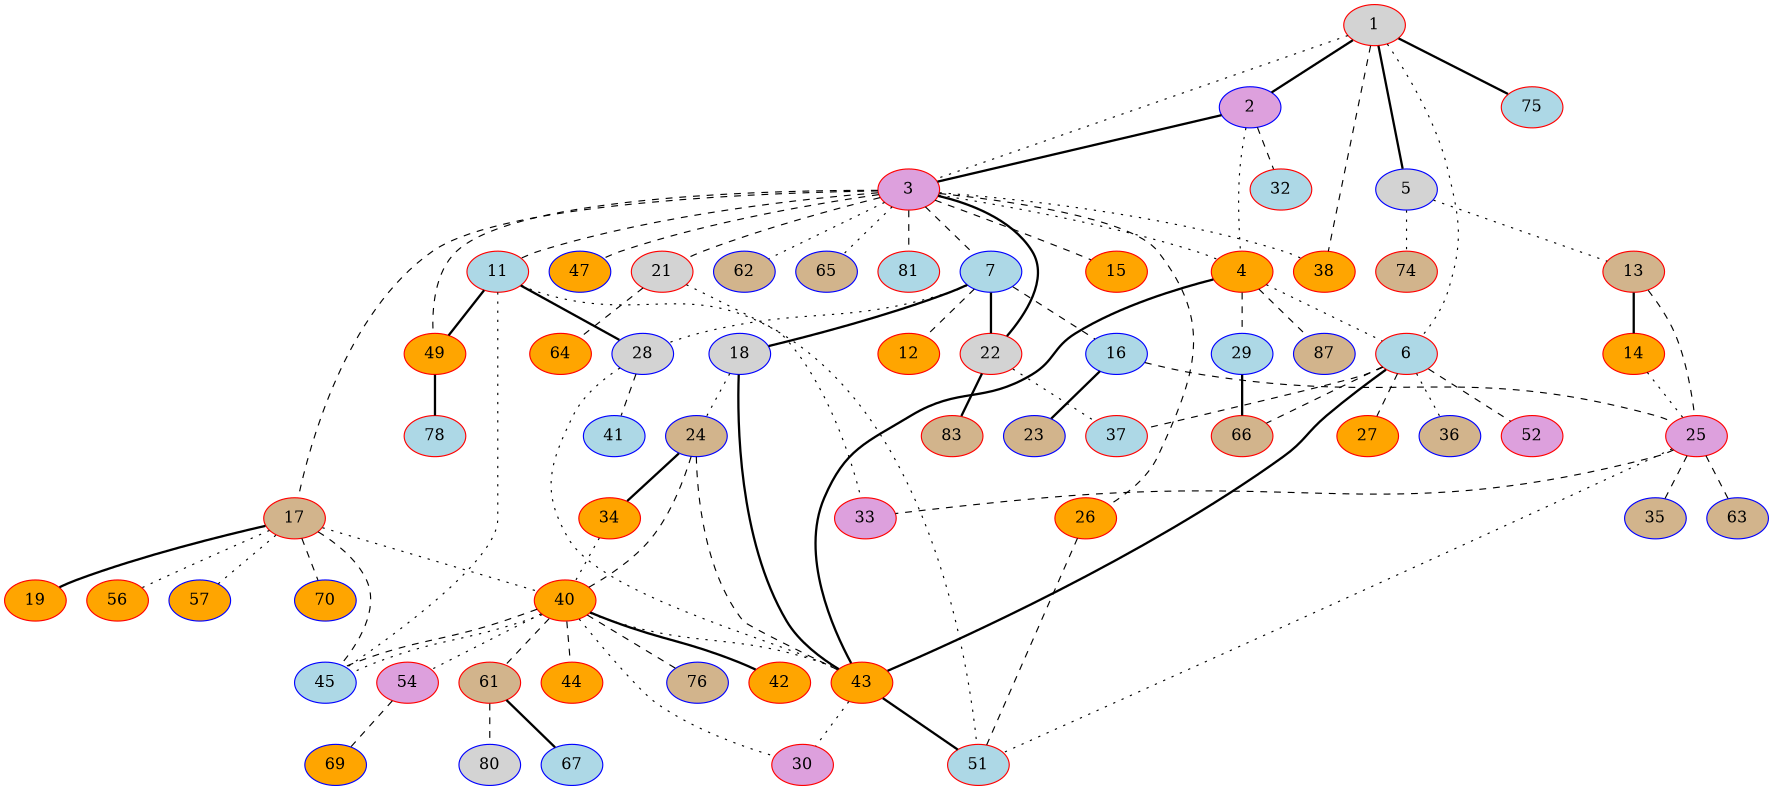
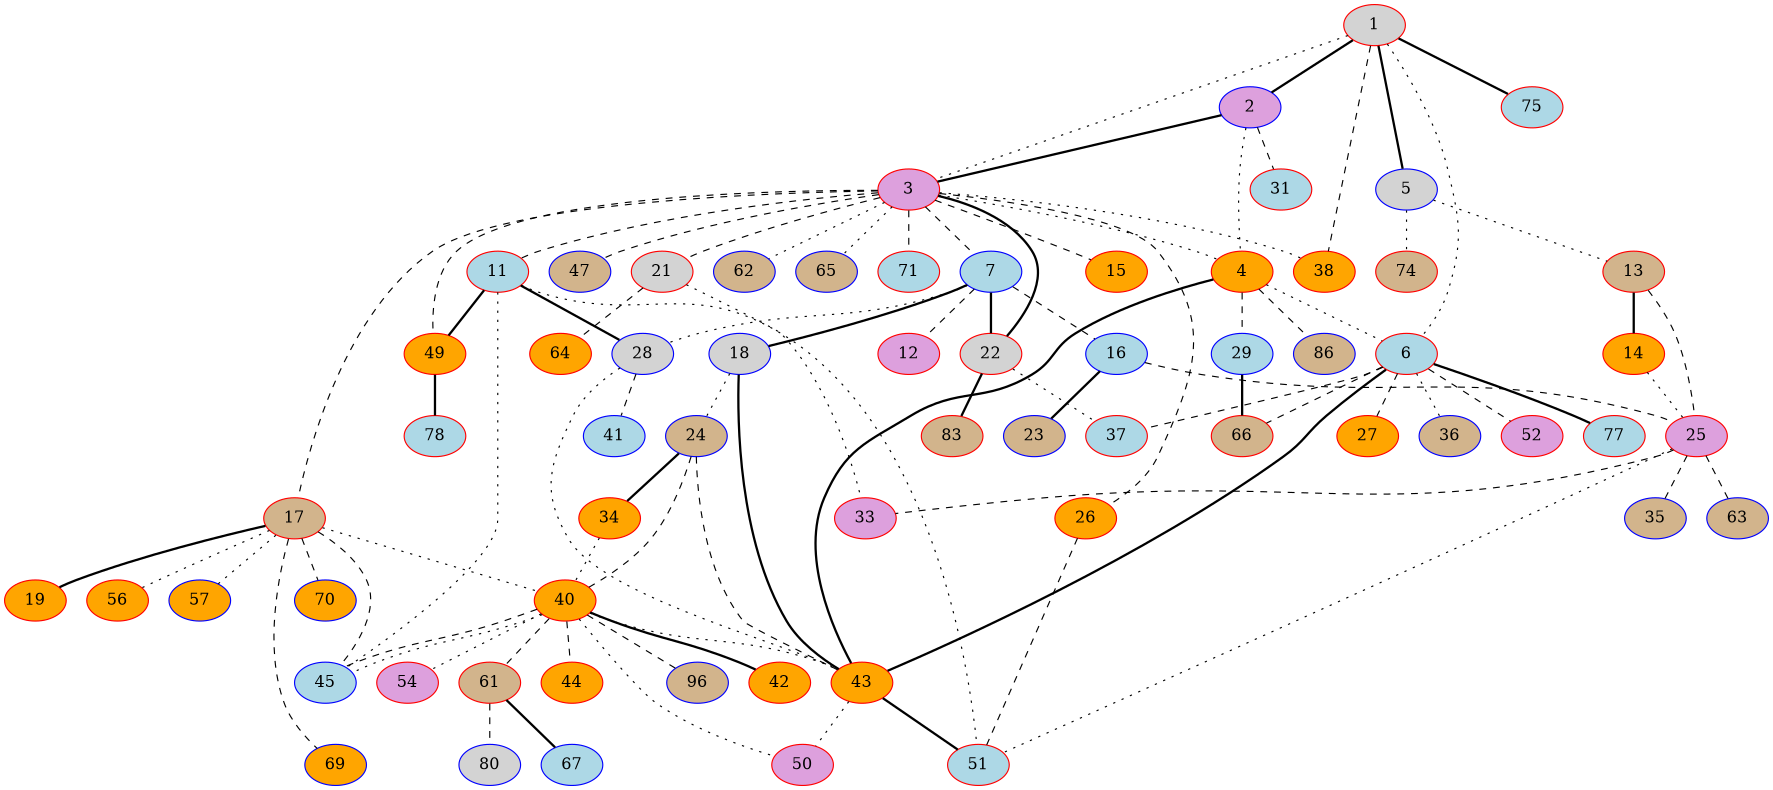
(1281, 190) -> (1281, 190)
(580, 272) -> (580, 272)
(909, 272) -> (909, 272)
(909, 354) -> (909, 354)
(1324, 354) -> (1324, 354)
none -> (1614, 436)
(698, 683) -> (698, 683)
(372, 724) -> (274, 649)
(803, 765) -> (803, 765)
